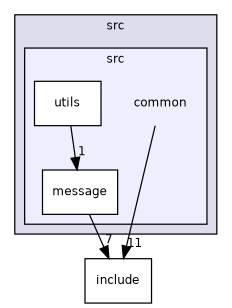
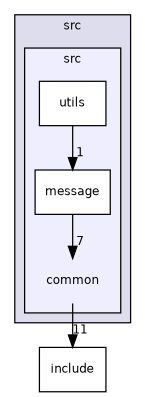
(97, 231) -> (73, 230)
